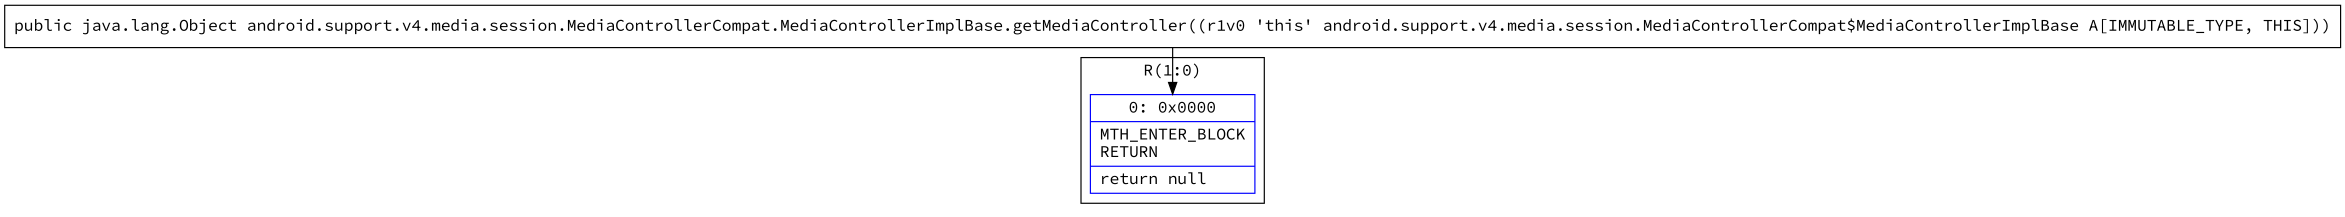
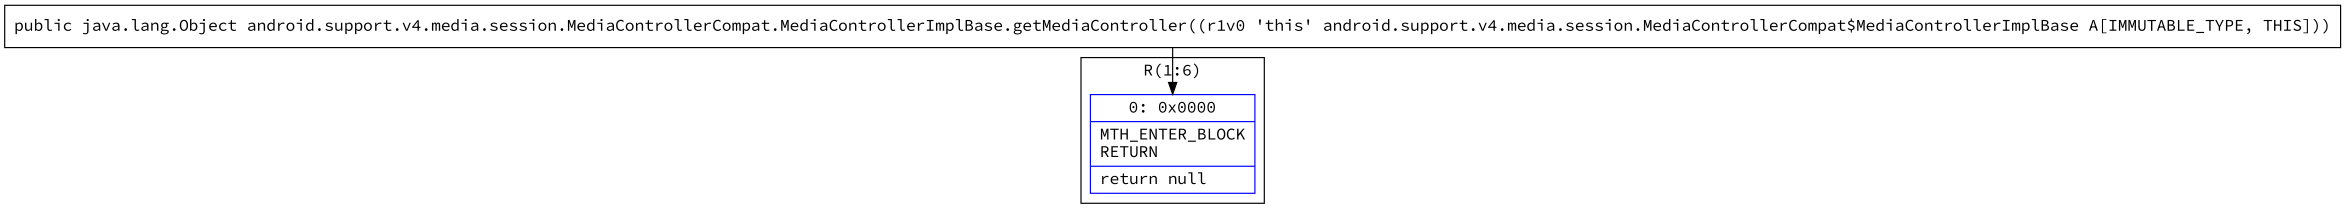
(1173, 71) -> (1173, 71)
